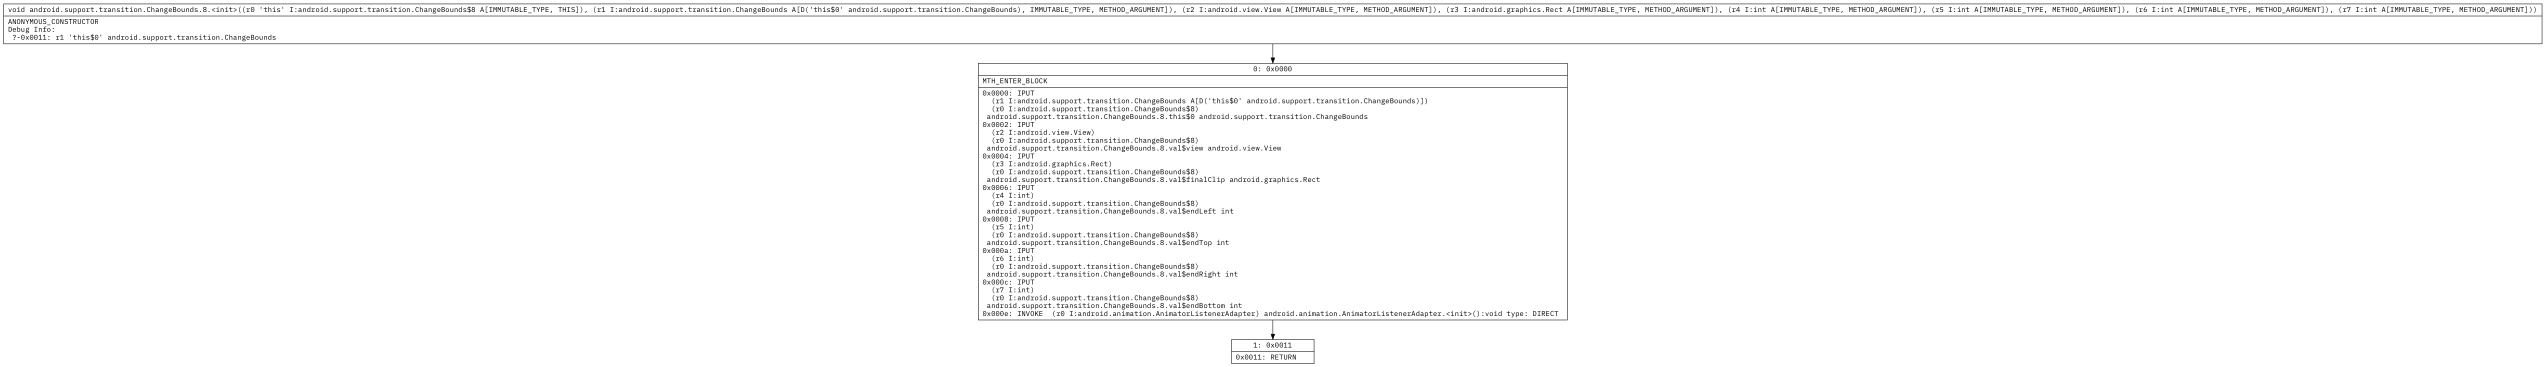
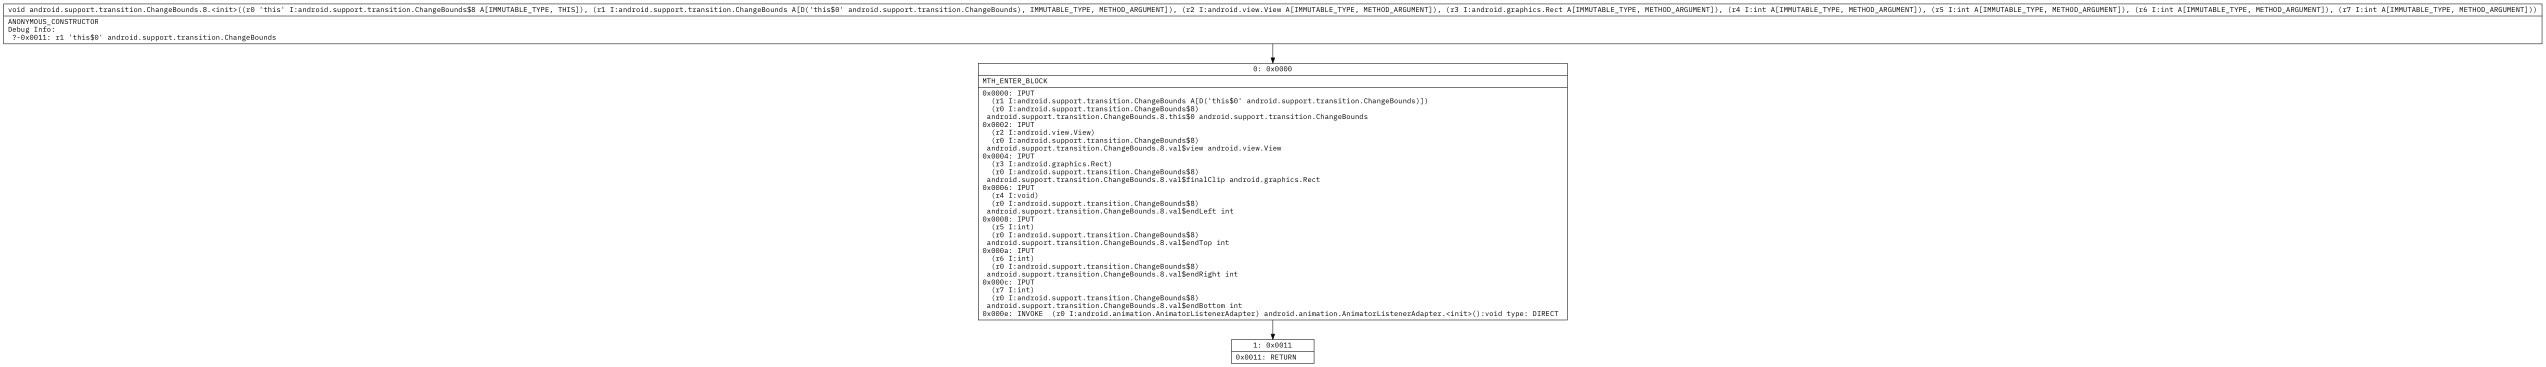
(1009, 196) -> (1011, 196)
